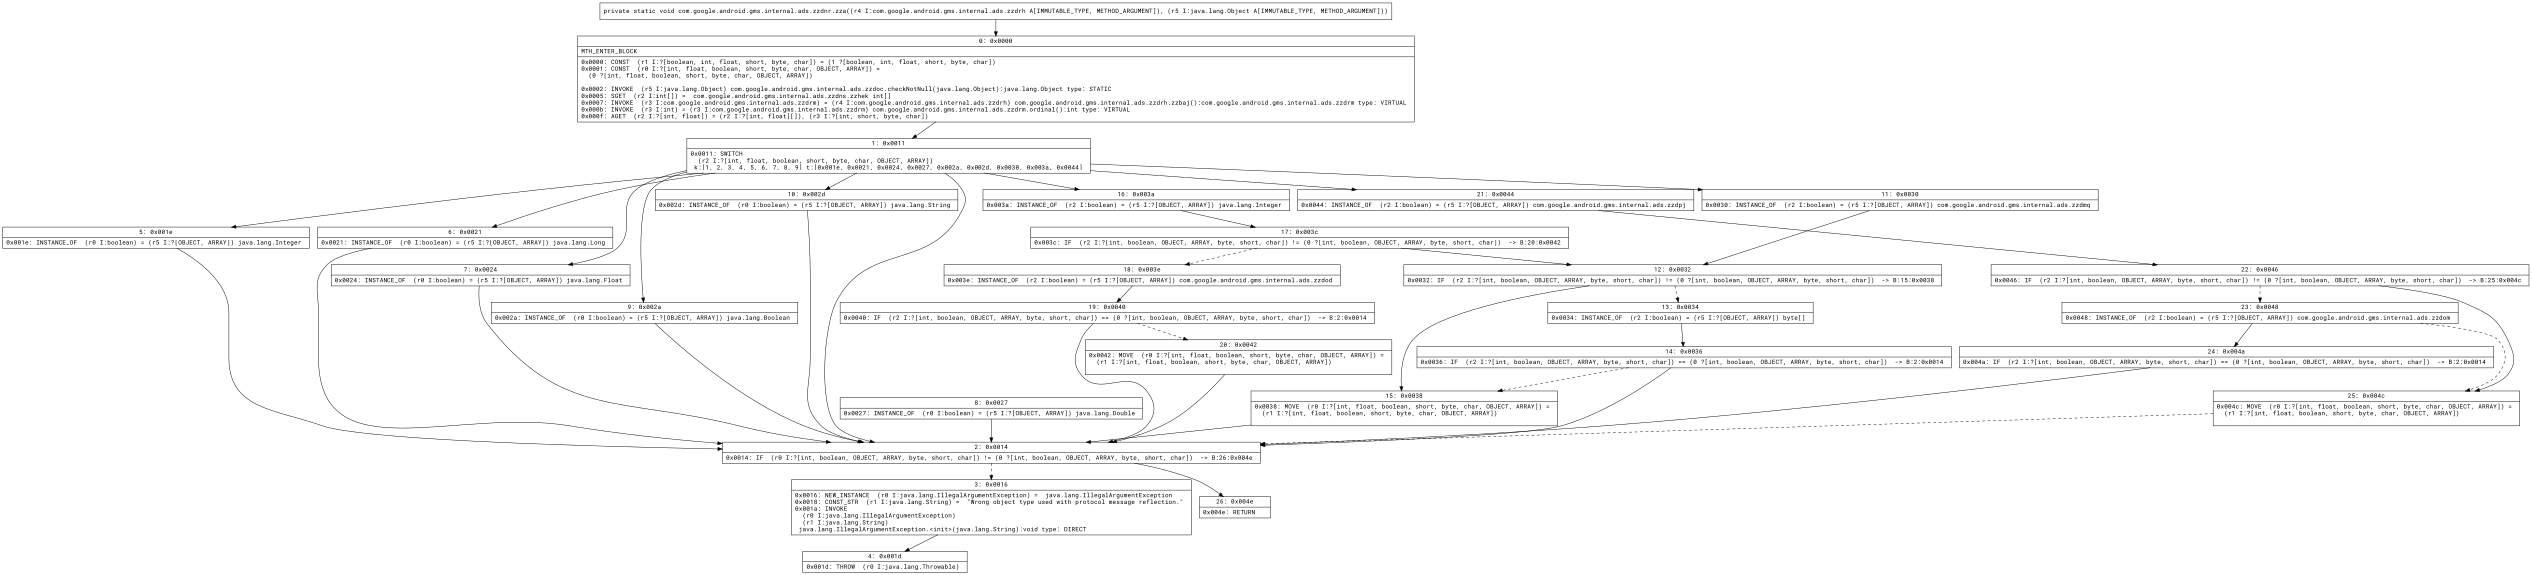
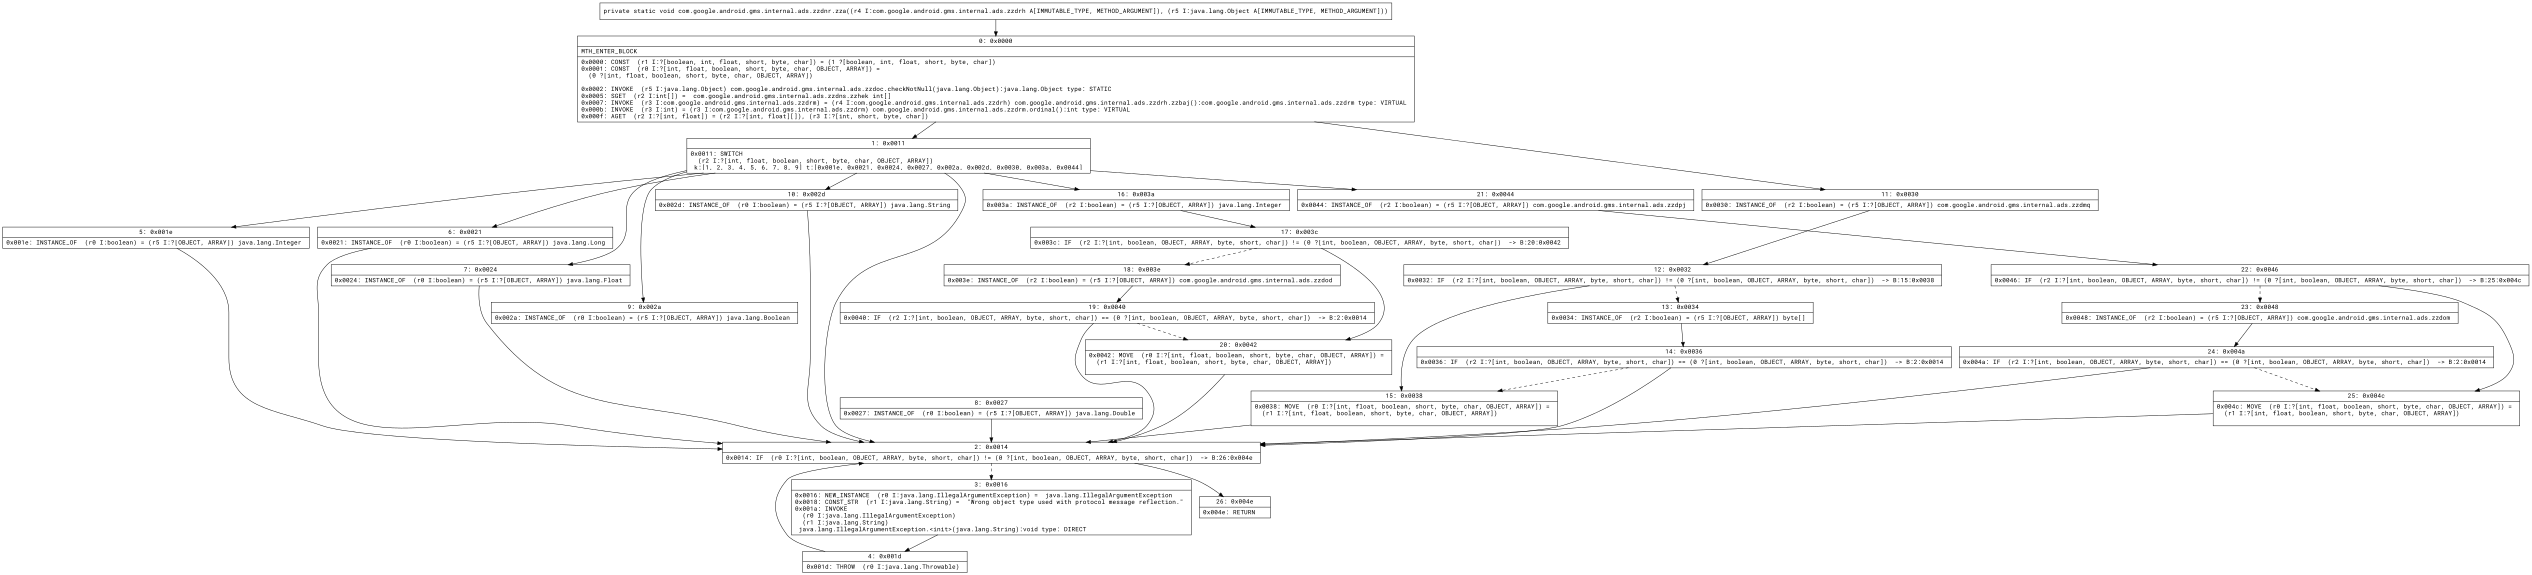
(1394, 176) -> (1567, 155)
(1484, 256) -> (1377, 289)
(2494, 337) -> (2285, 379)
(748, 397) -> (779, 492)
(1739, 429) -> (1739, 429)
